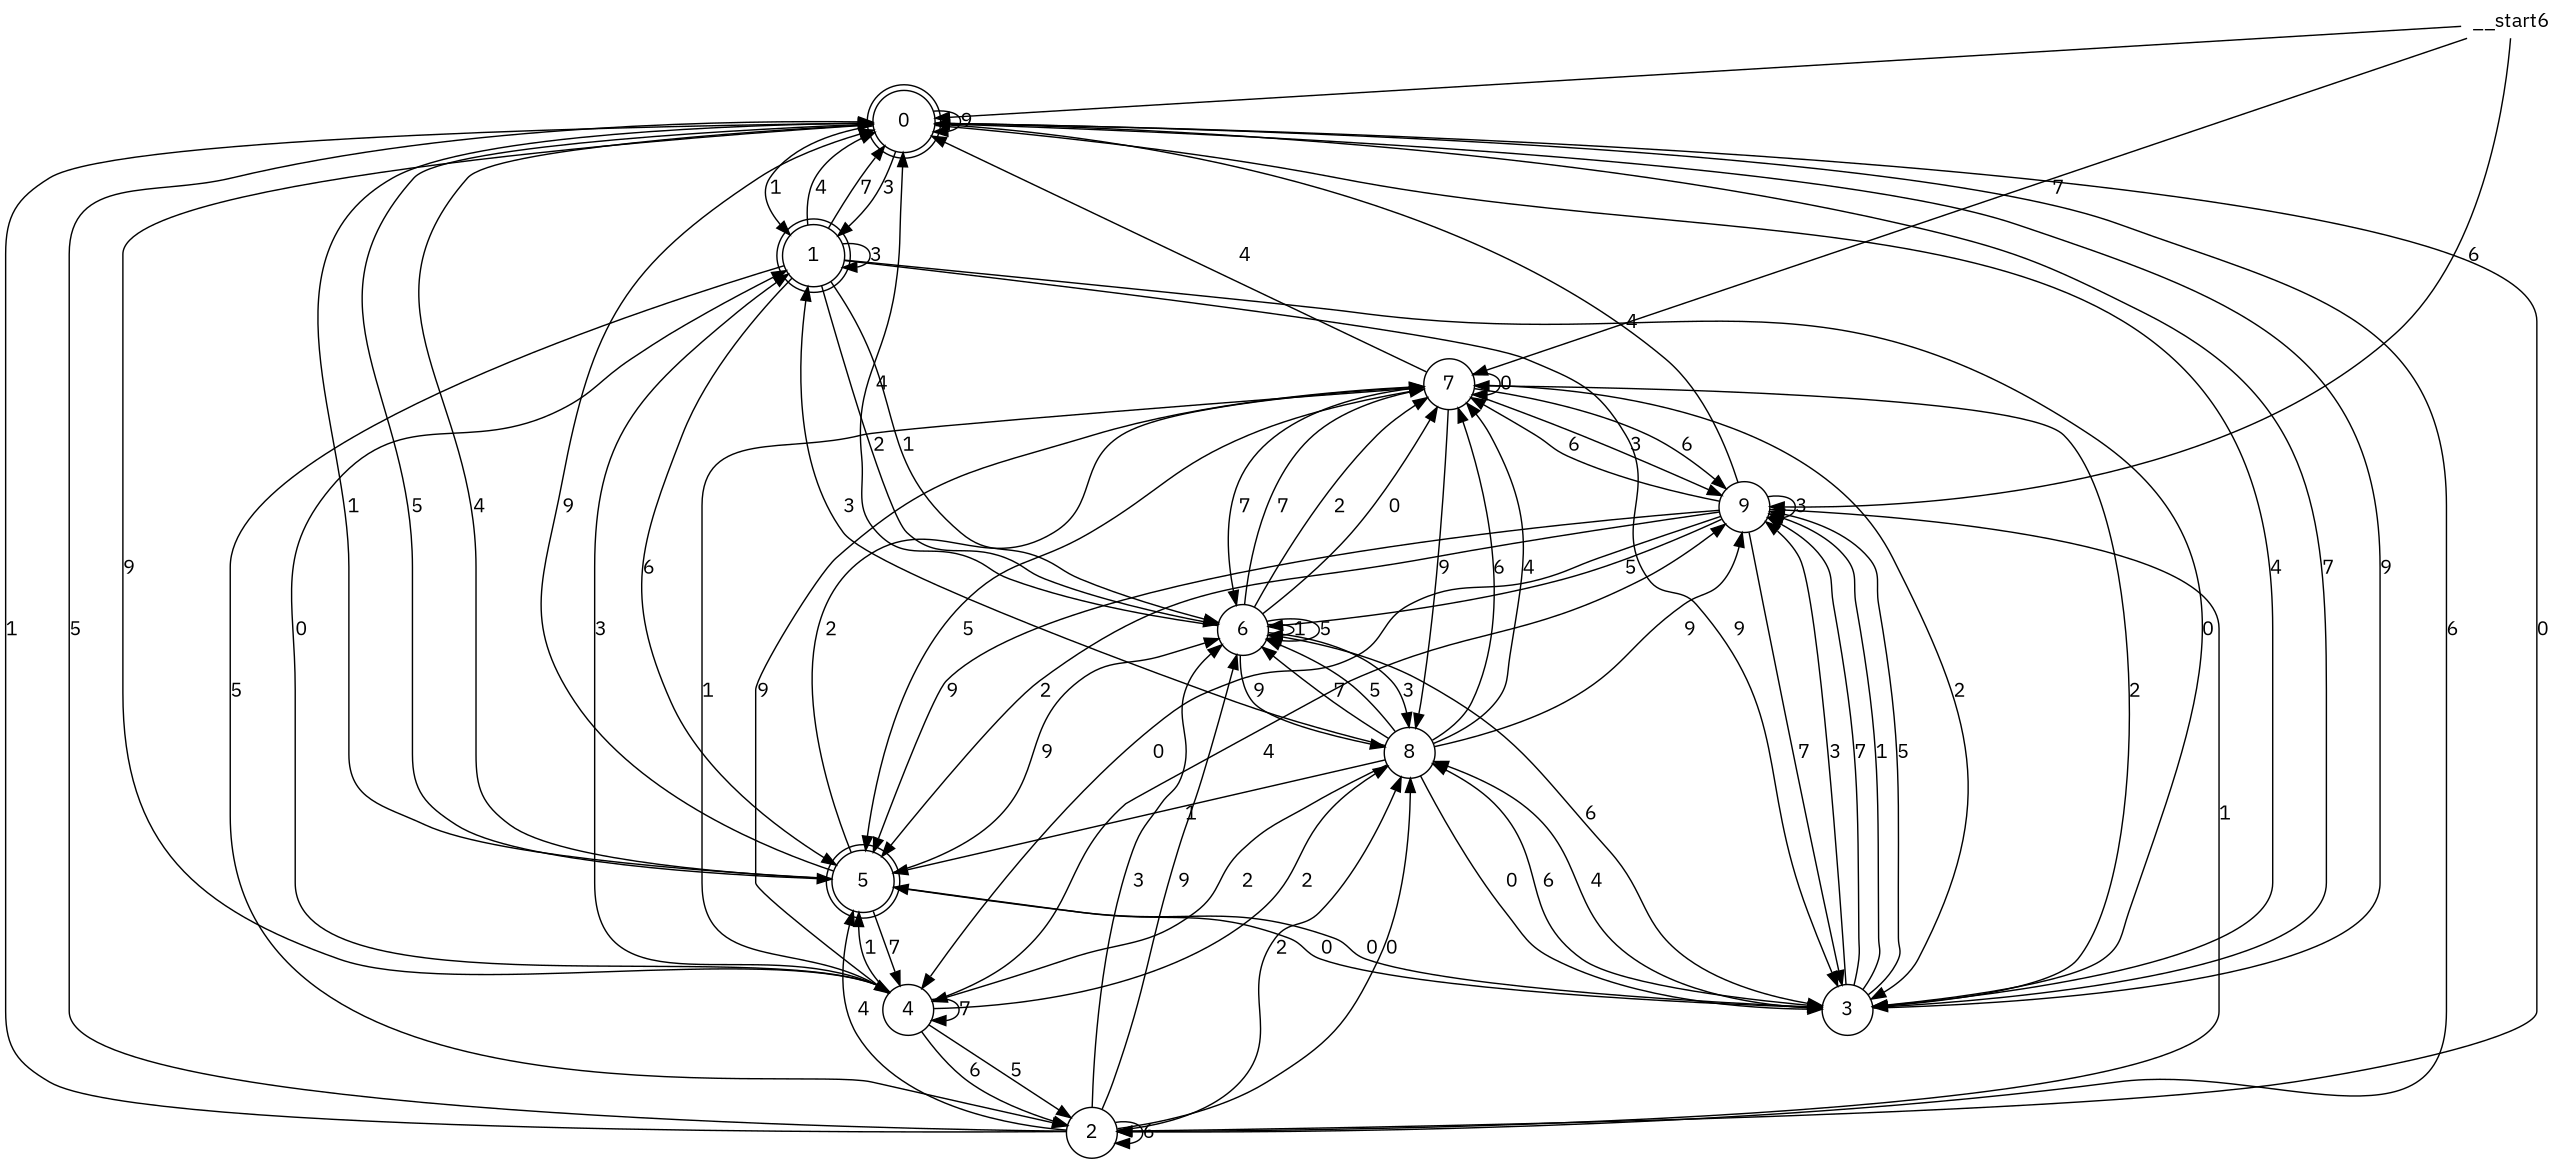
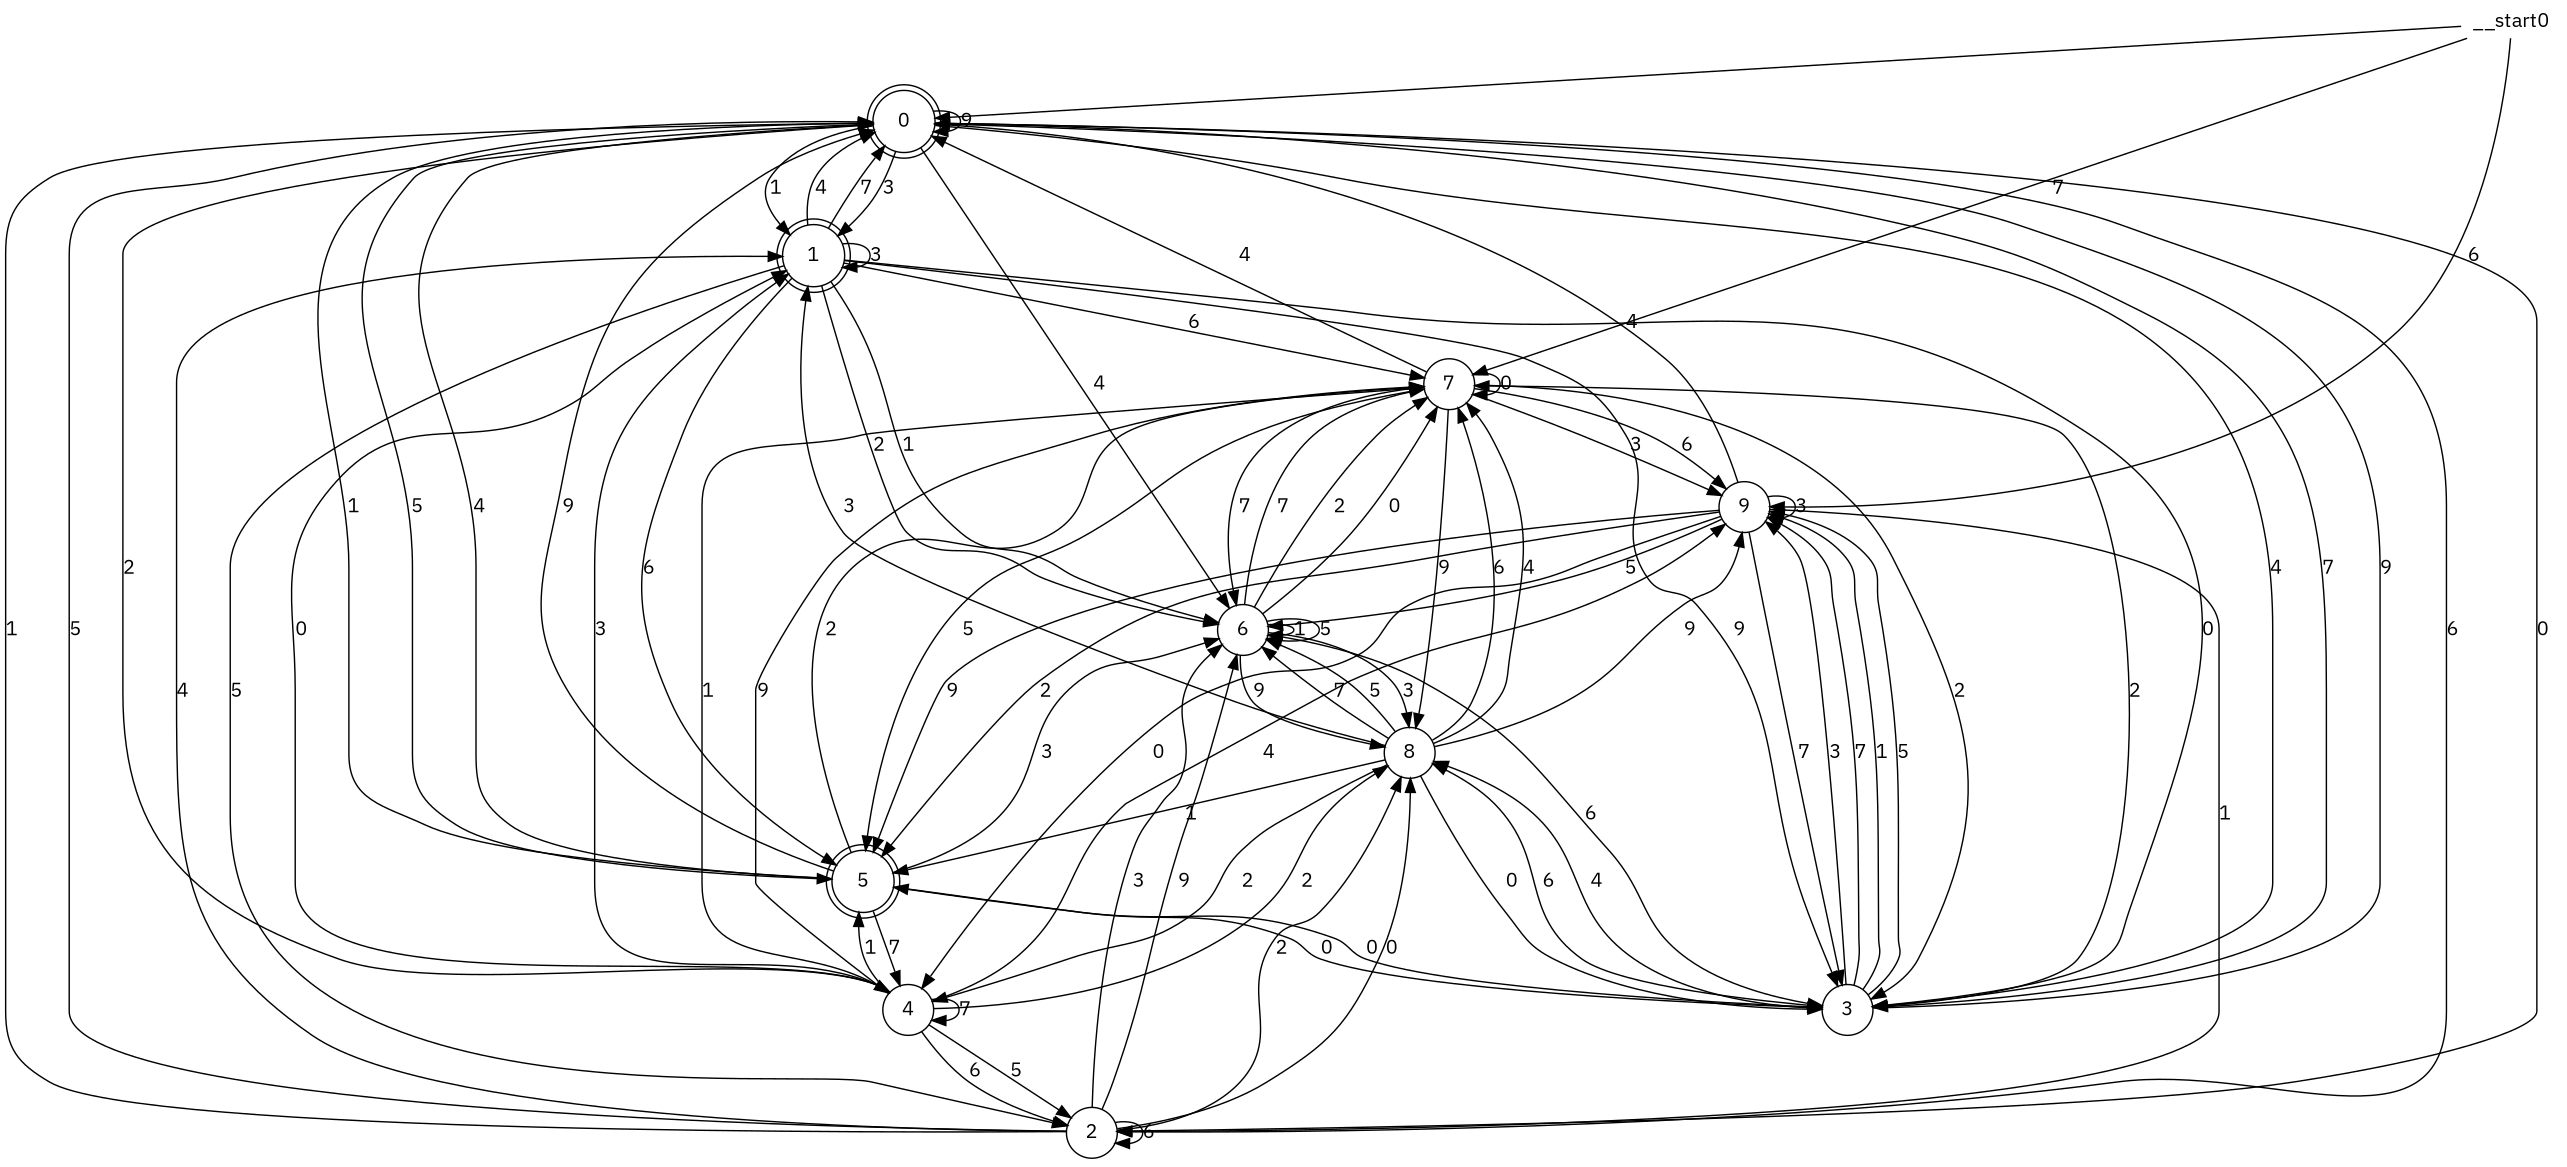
(2511, 22) -> (2511, 22)
(1595, 467) -> (1127, 319)
(864, 510) -> (1071, 372)
(129, 569) -> (129, 569)
(1047, 753) -> (1047, 753)
(901, 1079) -> (179, 800)
